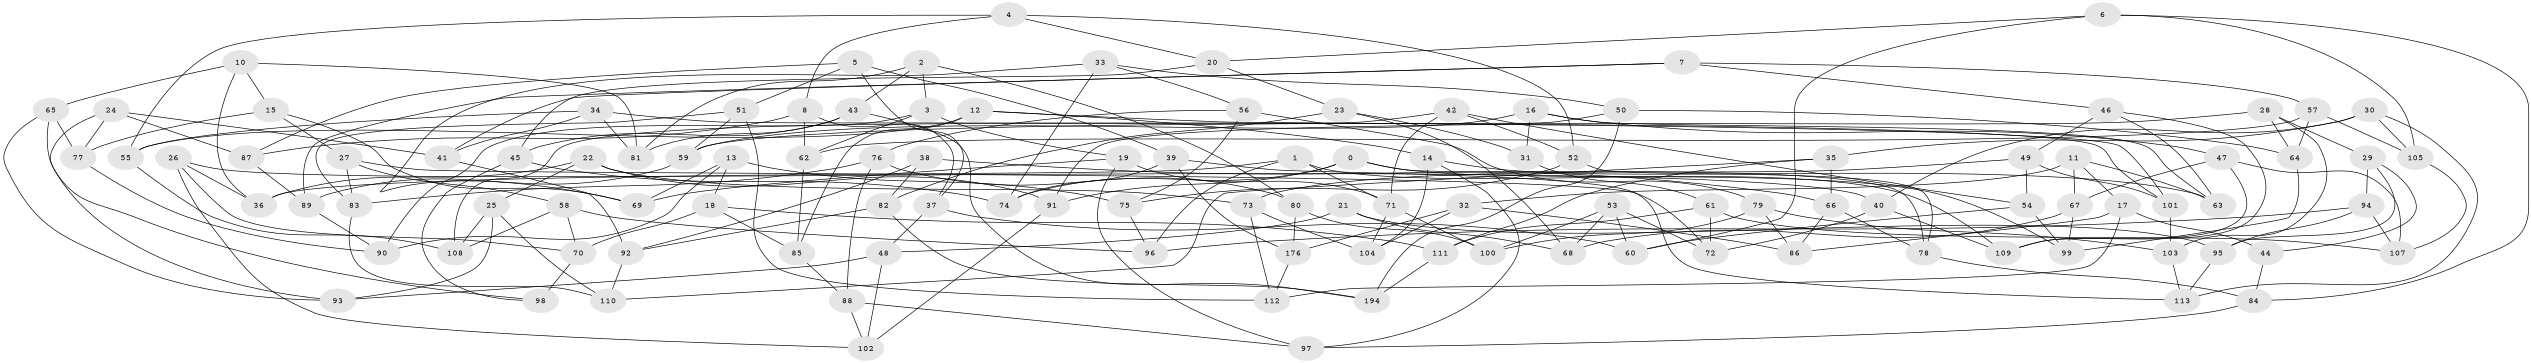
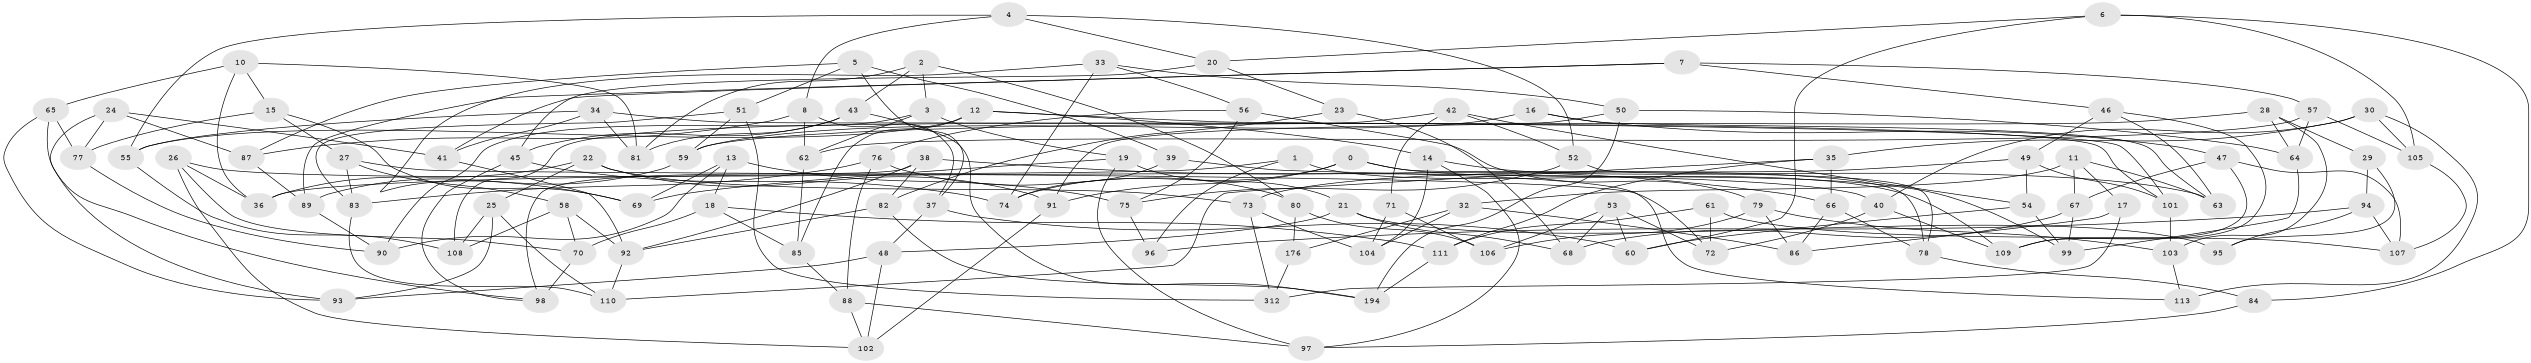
(1526, 158) -> none
none -> (675, 175)
(1257, 182) -> (1273, 184)
(1343, 182) -> none
(1222, 216) -> none
(856, 237) -> (595, 229)
(1488, 253) -> (1488, 253)
(2266, 253) -> none
(2200, 277) -> none
(1272, 301) -> (1272, 301)
